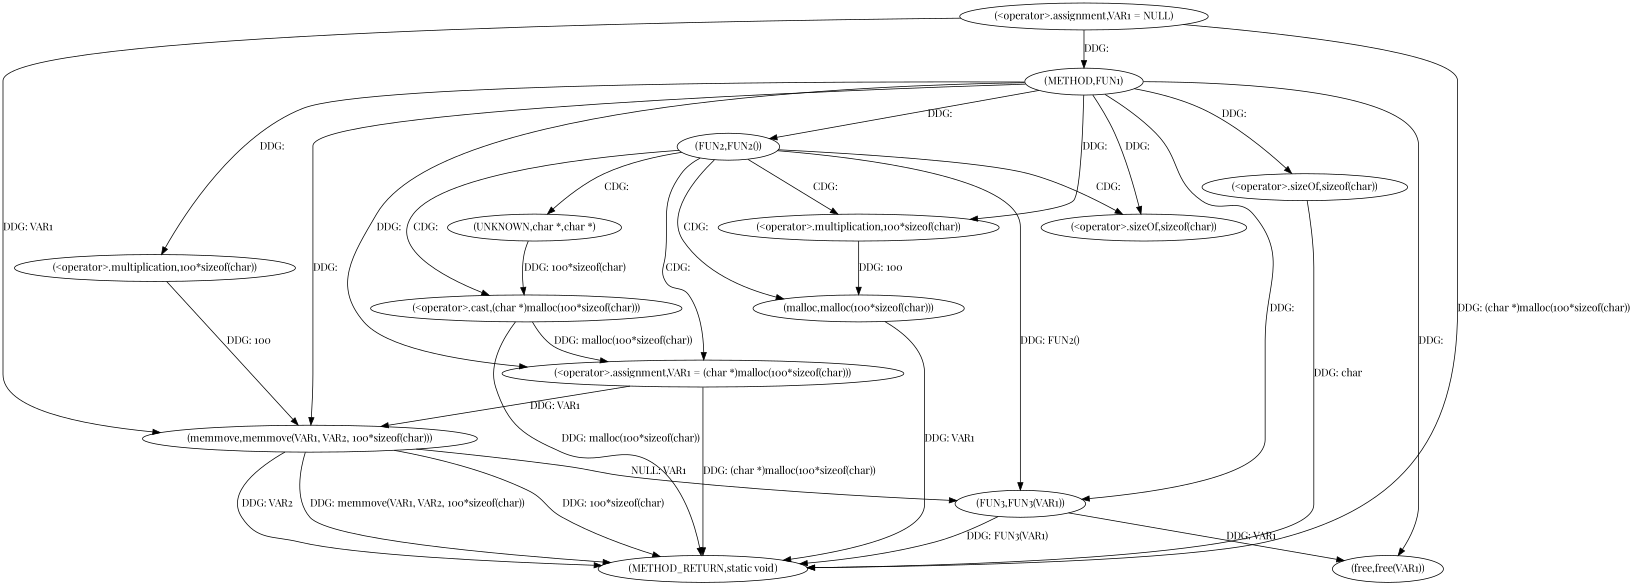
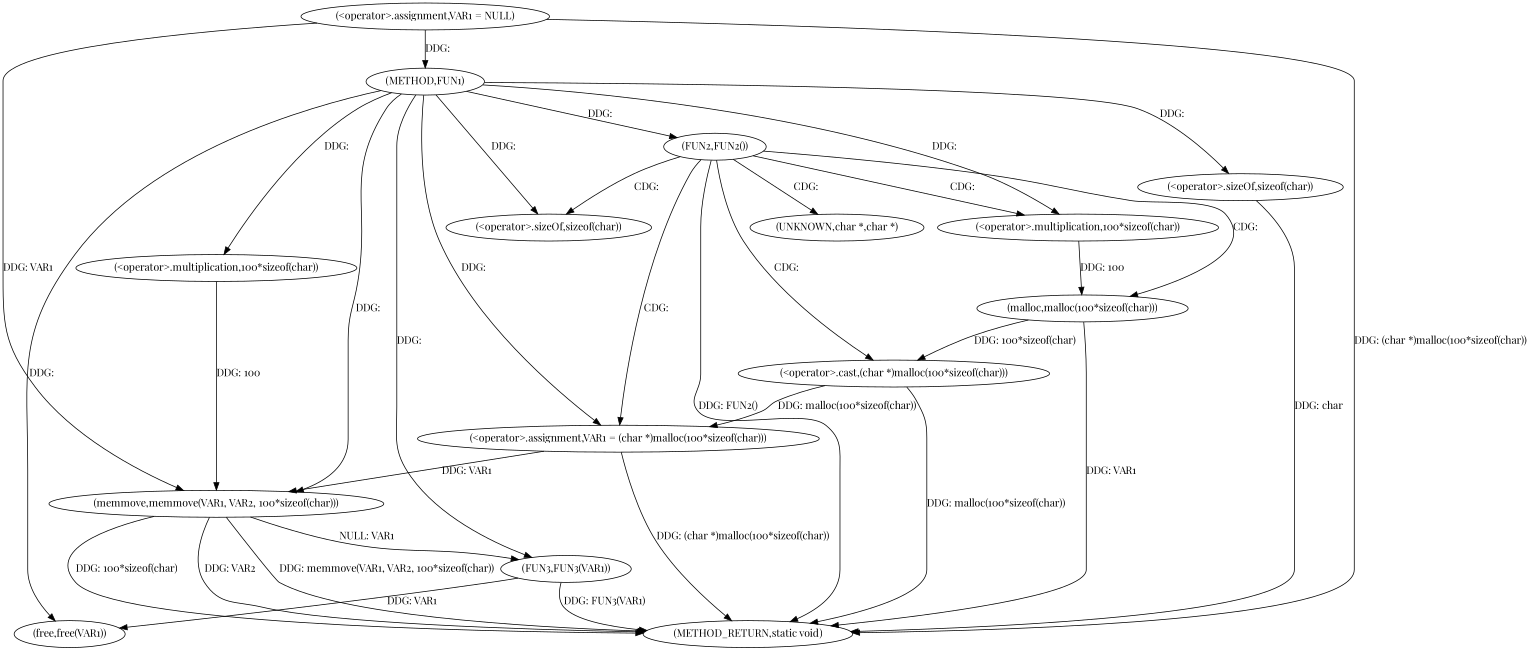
(1019, 222) -> (758, 420)
(523, 264) -> (975, 335)
